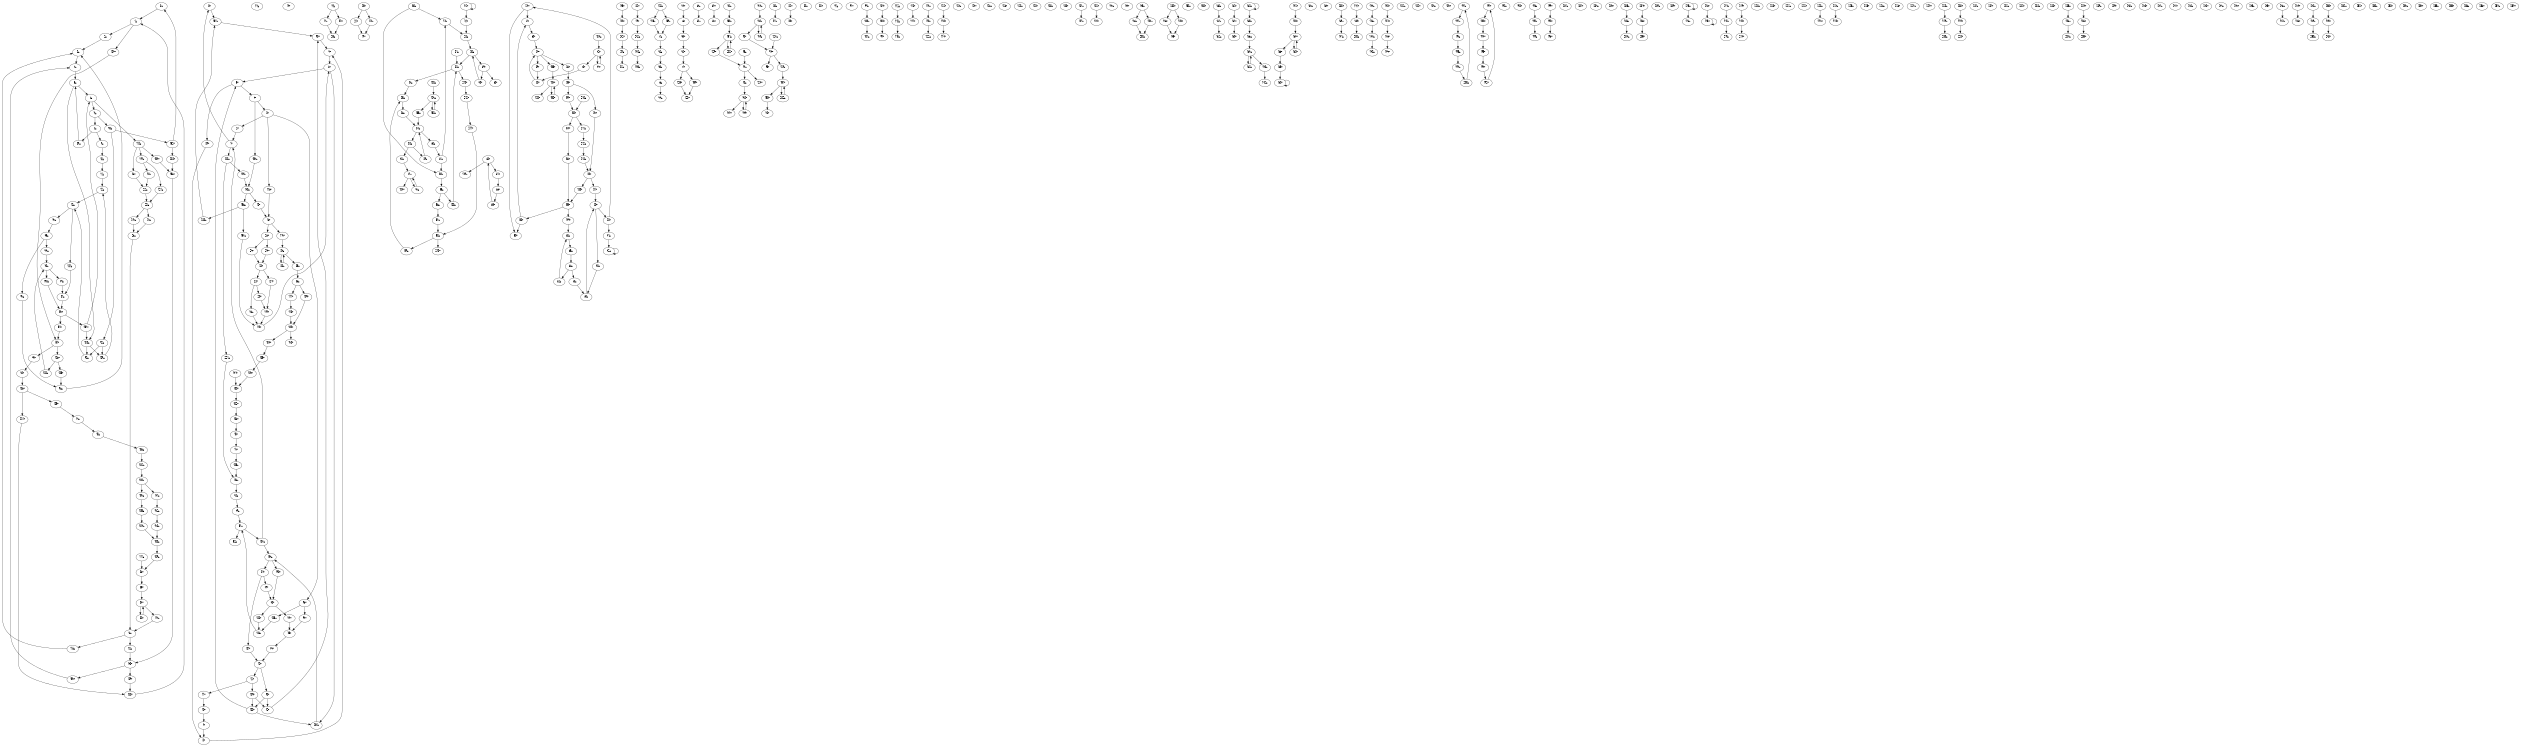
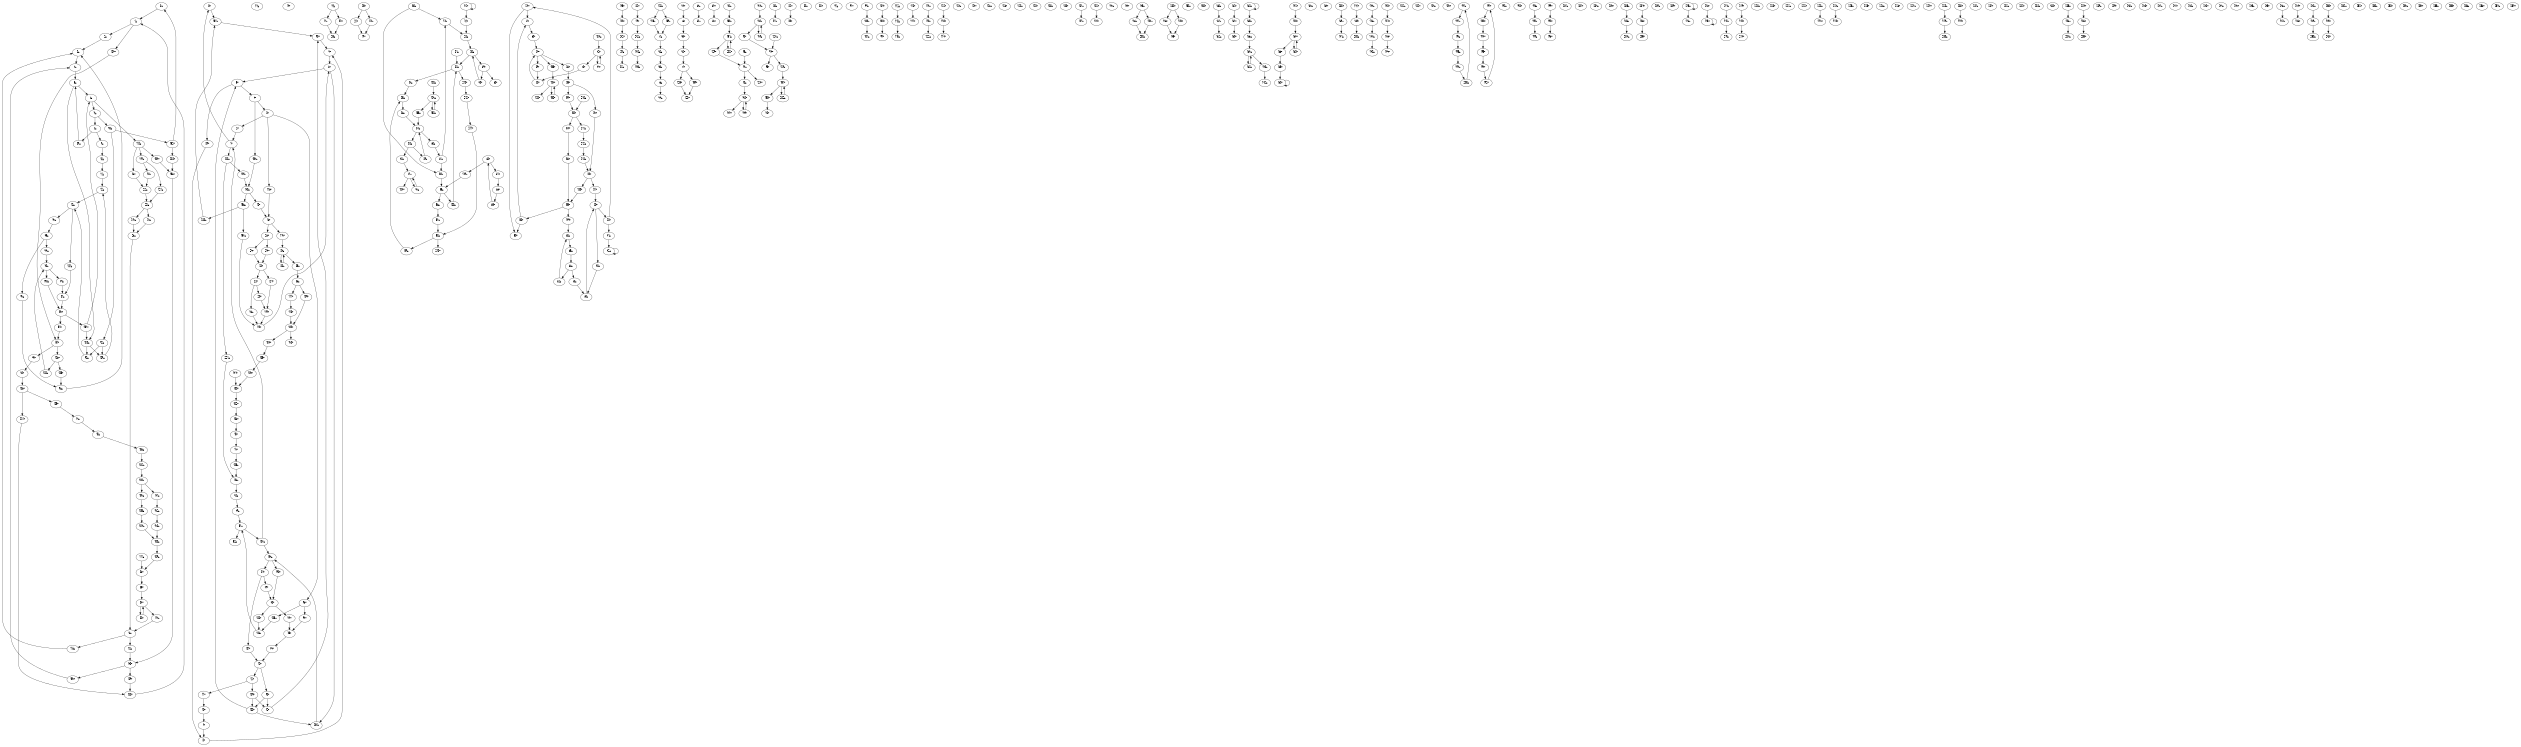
(2053, 6) -> (2053, 6)
(1960, 37) -> none
none -> (455, 181)
